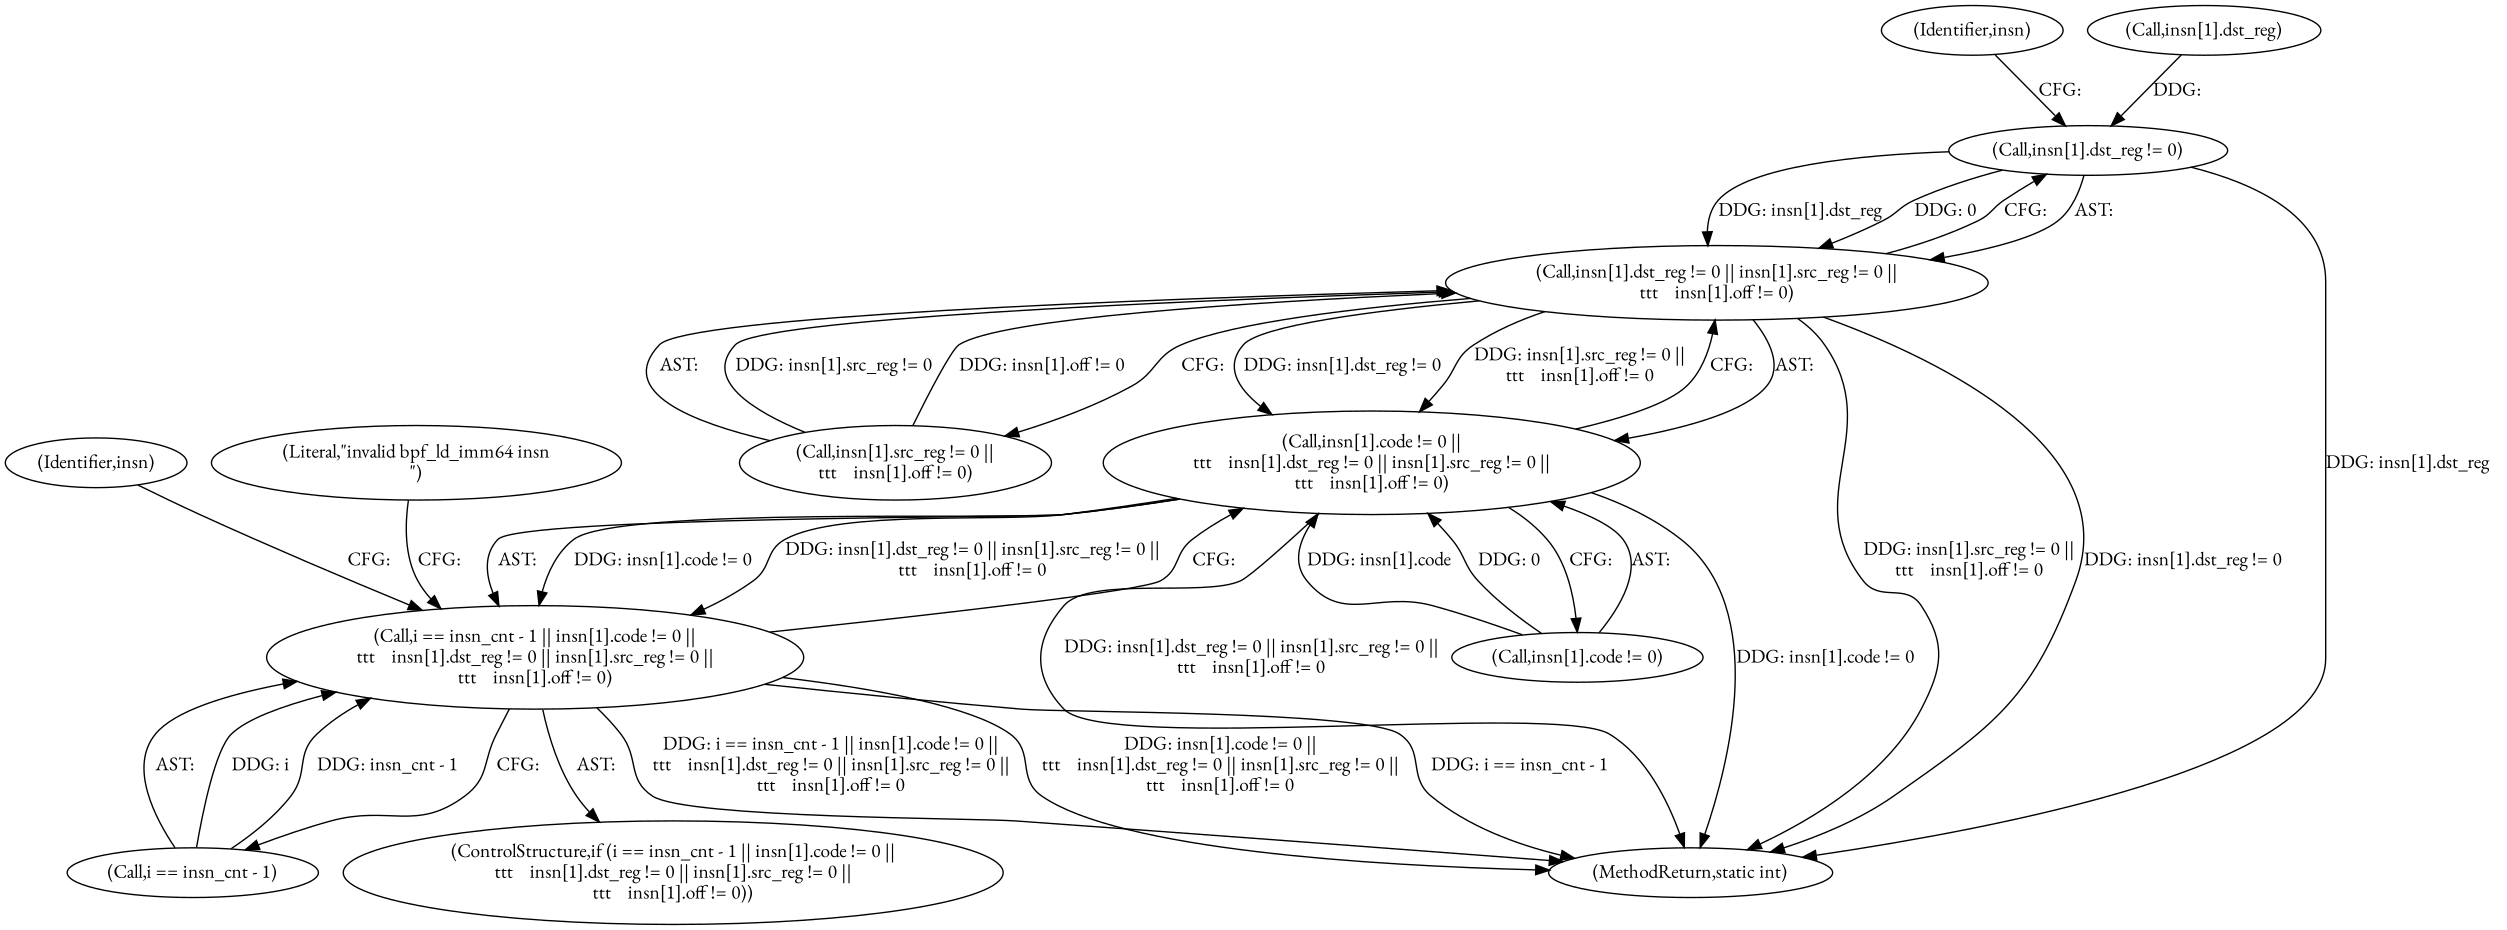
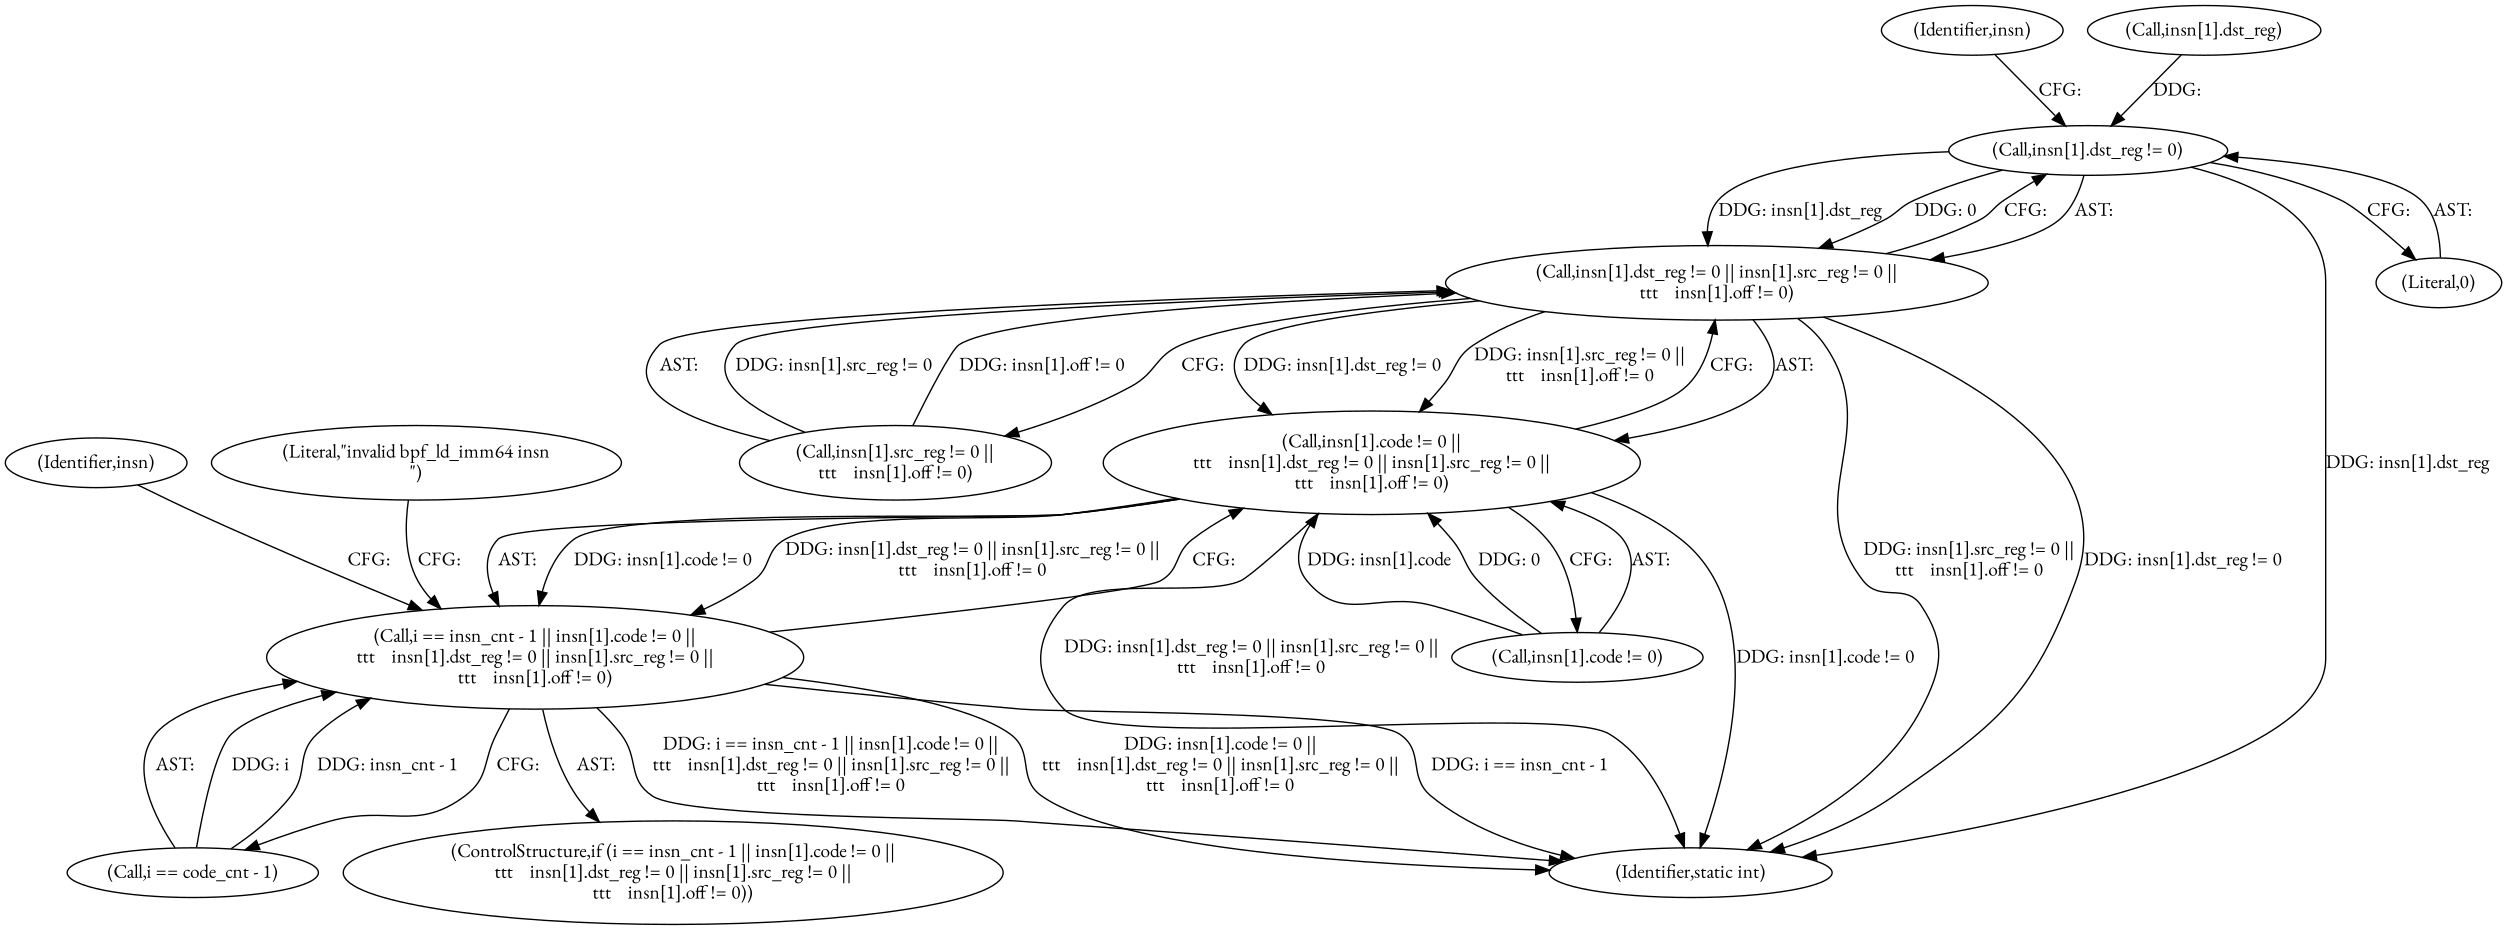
none -> (2439, 283)
(193, 873) -> (193, 873)
(1691, 873) -> (1691, 873)
